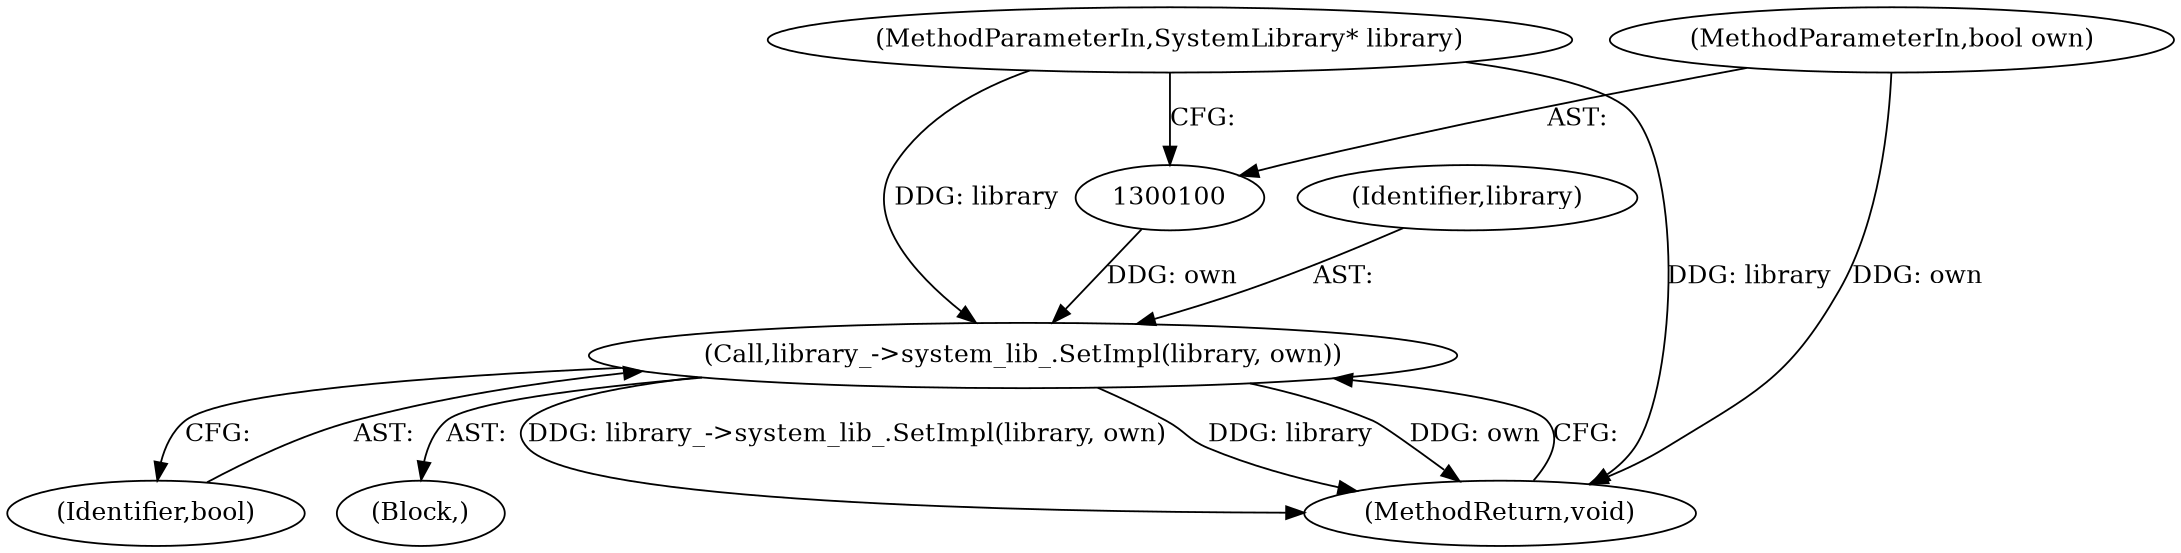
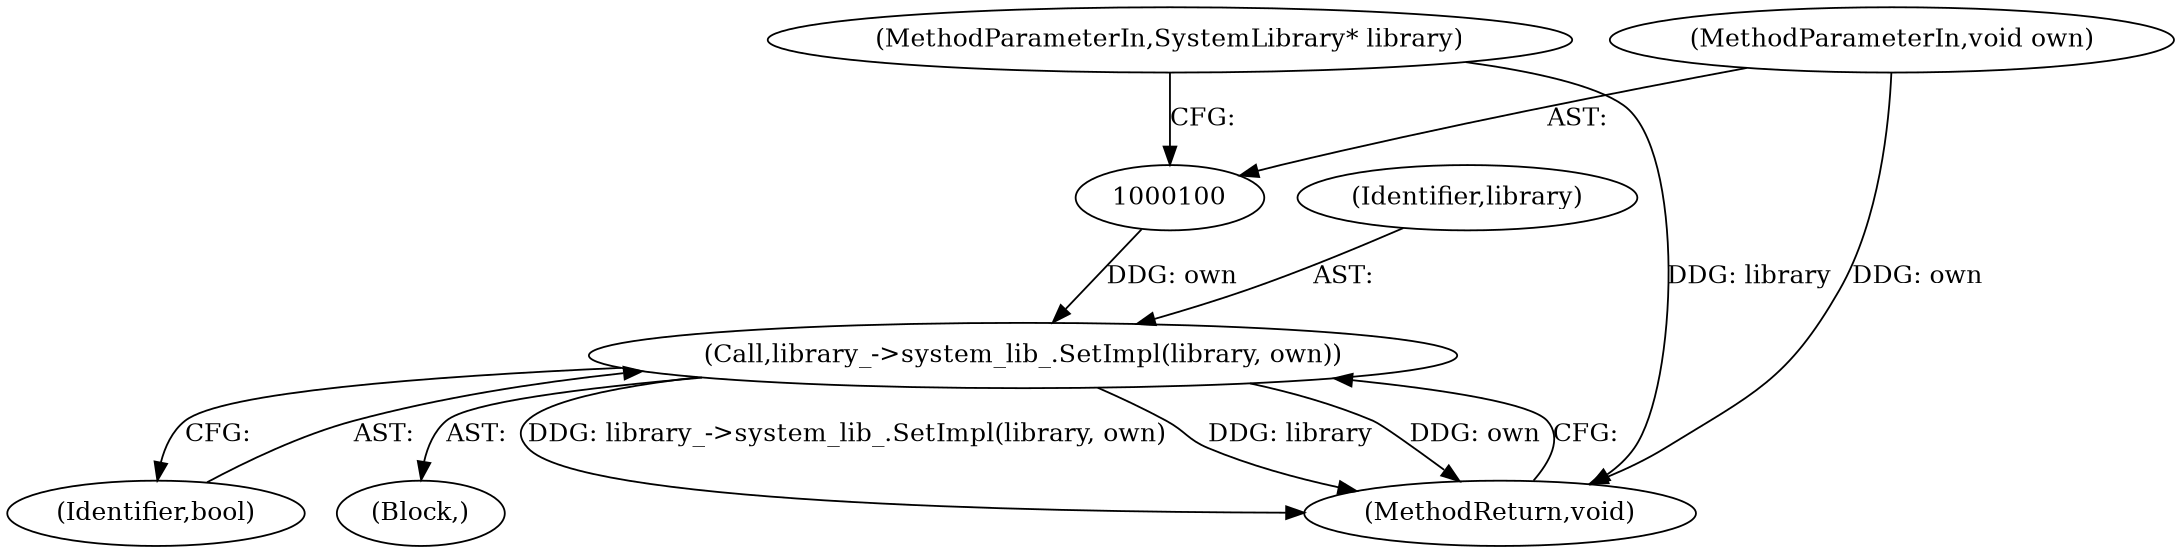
(1892, 40) -> (1892, 40)
(893, 169) -> none
(1170, 198) -> (1170, 198)
